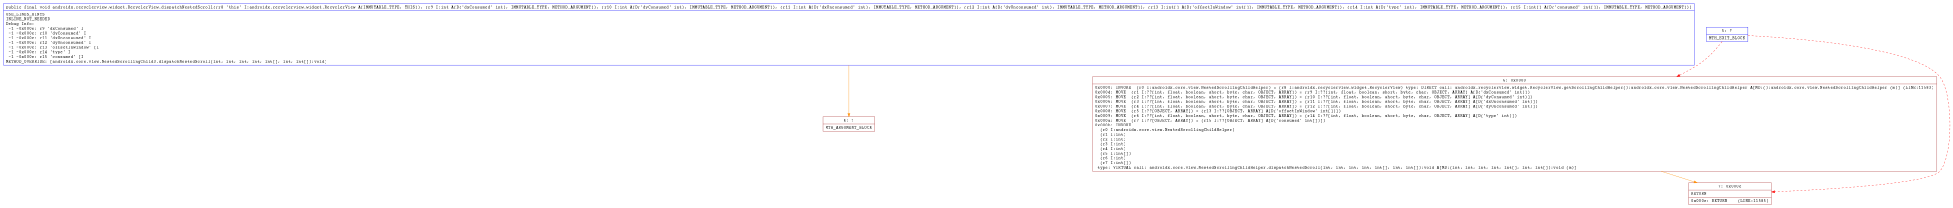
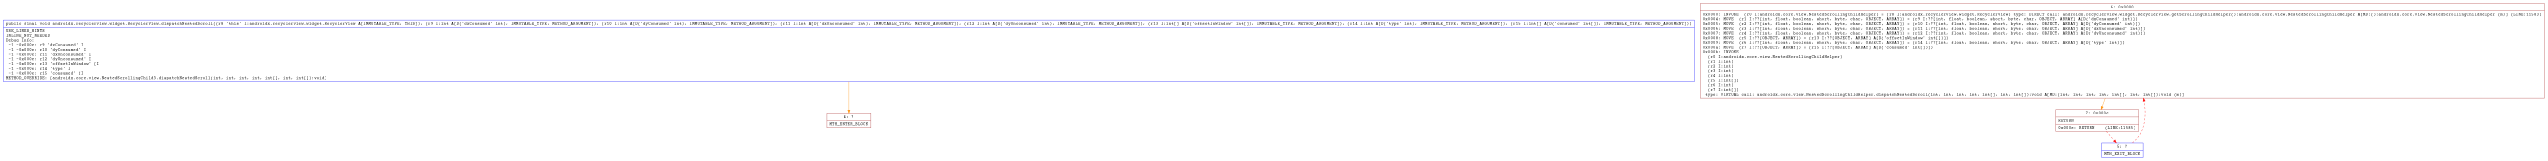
(1949, 108) -> (2110, 136)
(849, 127) -> (849, 124)
